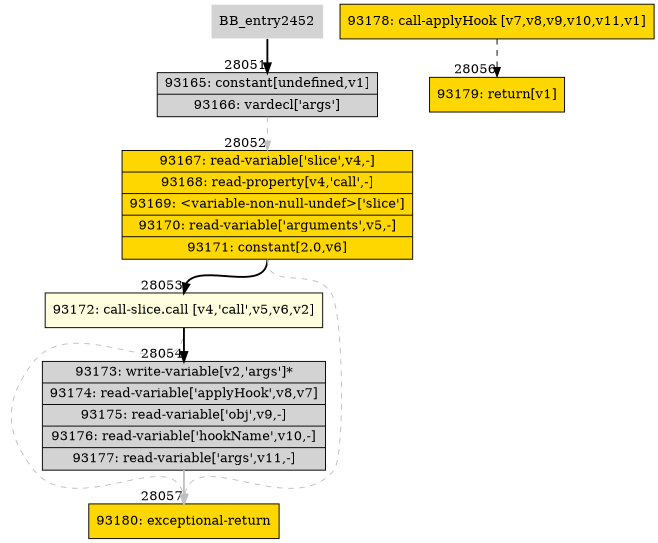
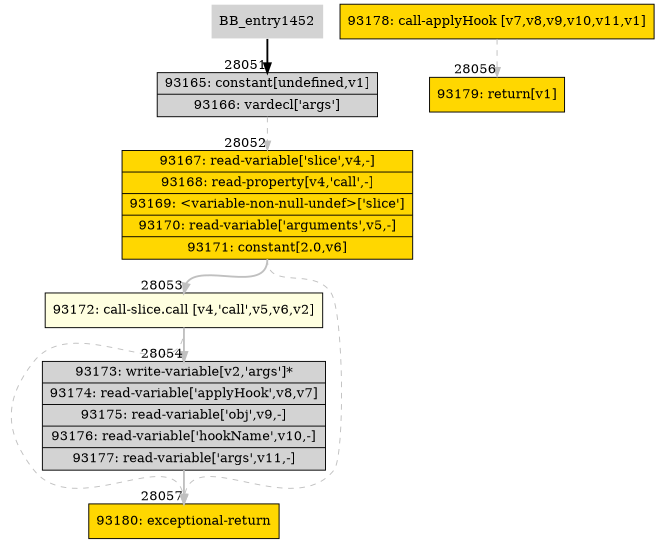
(267, 22) -> (267, 22)
(497, 53) -> (497, 53)
(230, 276) -> (230, 276)
(184, 340) -> (184, 340)
